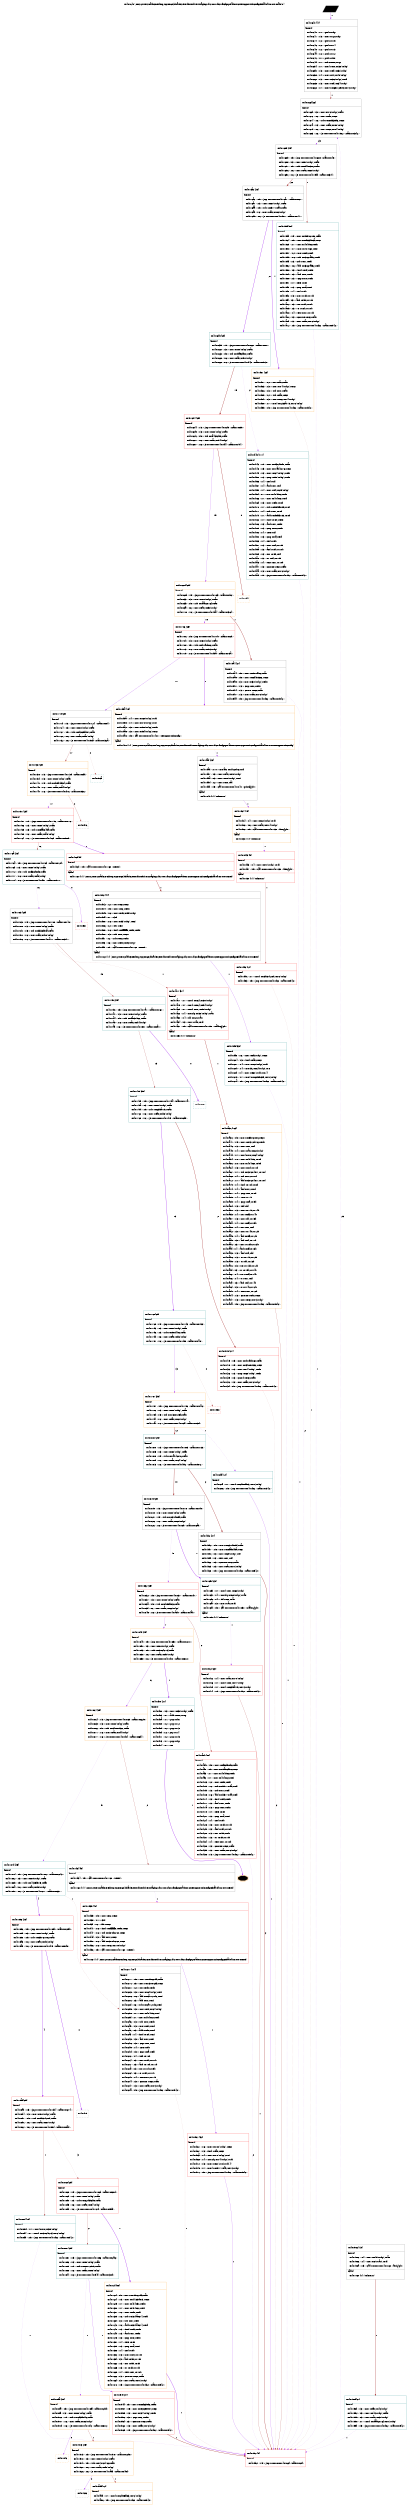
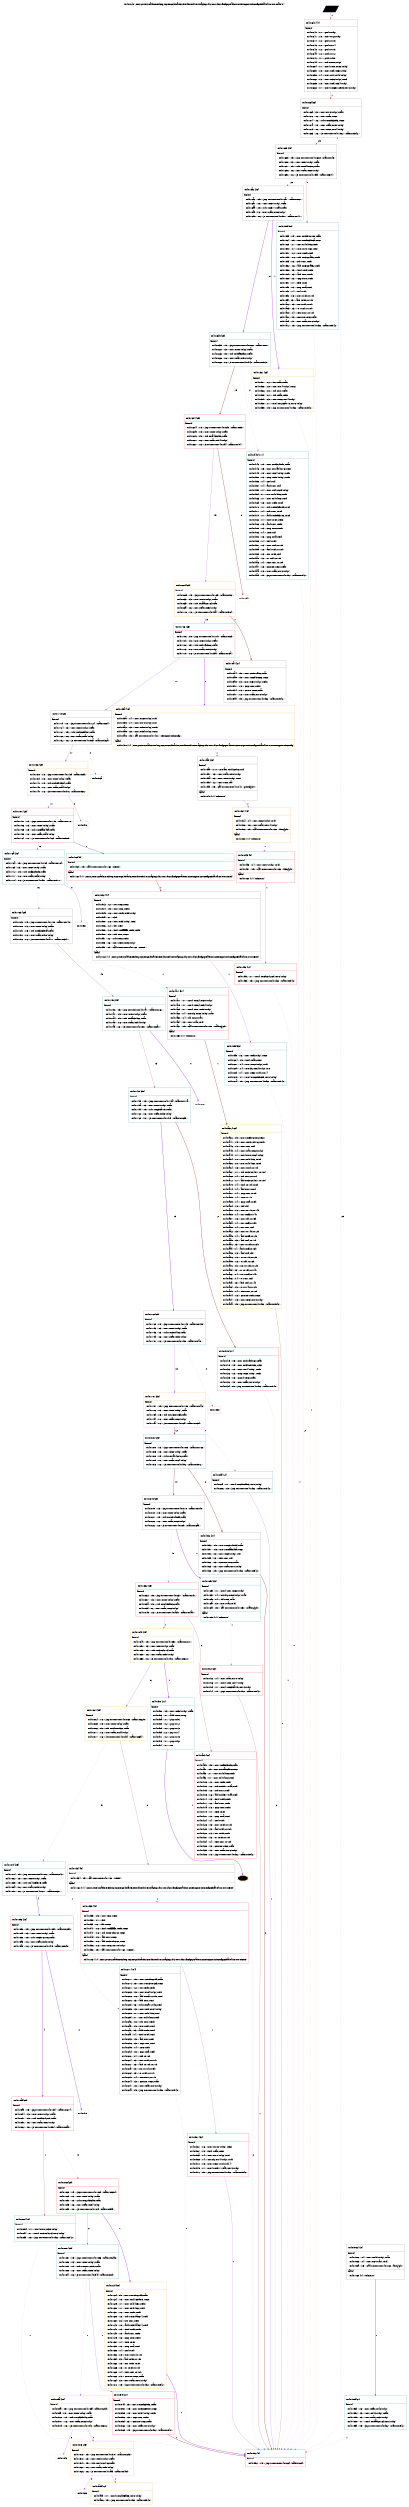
(290, 182) -> (290, 182)
